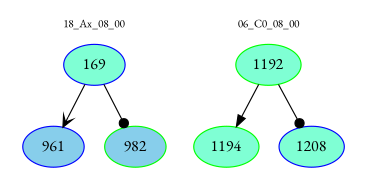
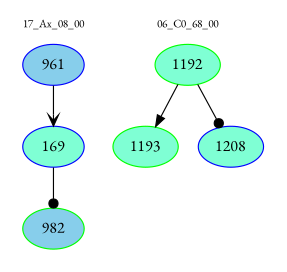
(94, 24) -> (54, 24)
(269, 24) -> (188, 24)
(77, 101) -> (53, 100)
(226, 147) -> (146, 147)
